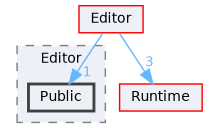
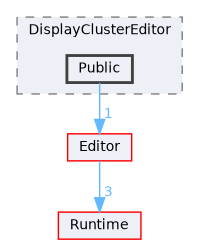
(89, 54) -> (100, 103)
(61, 59) -> (100, 31)
